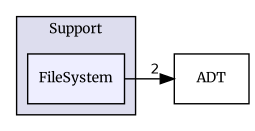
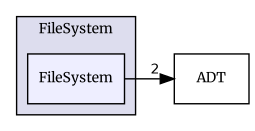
(76, 30) -> (76, 30)
